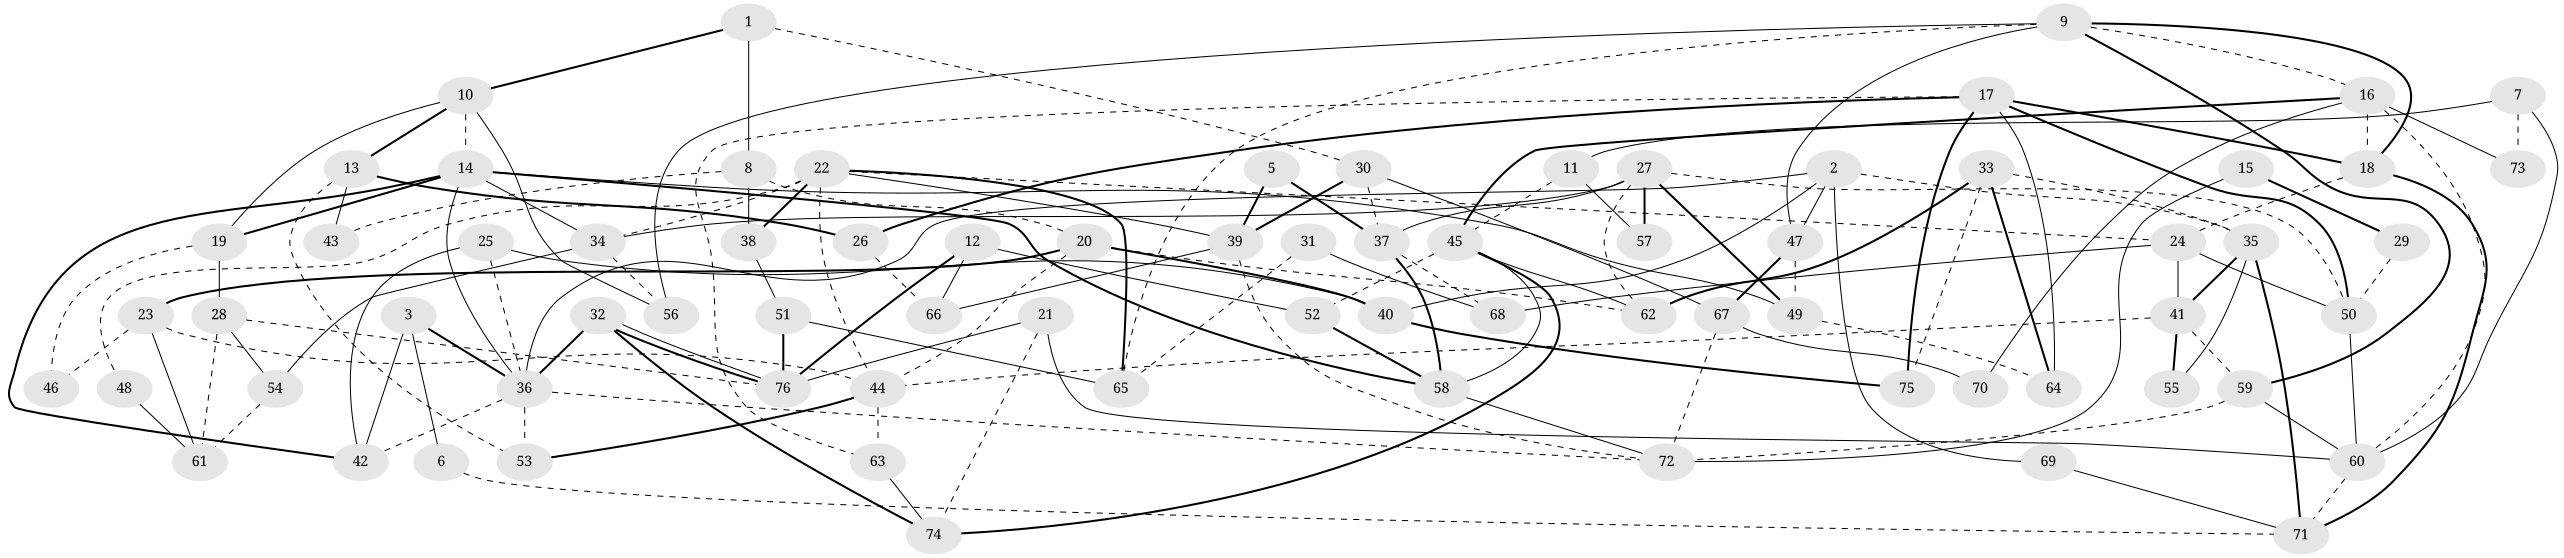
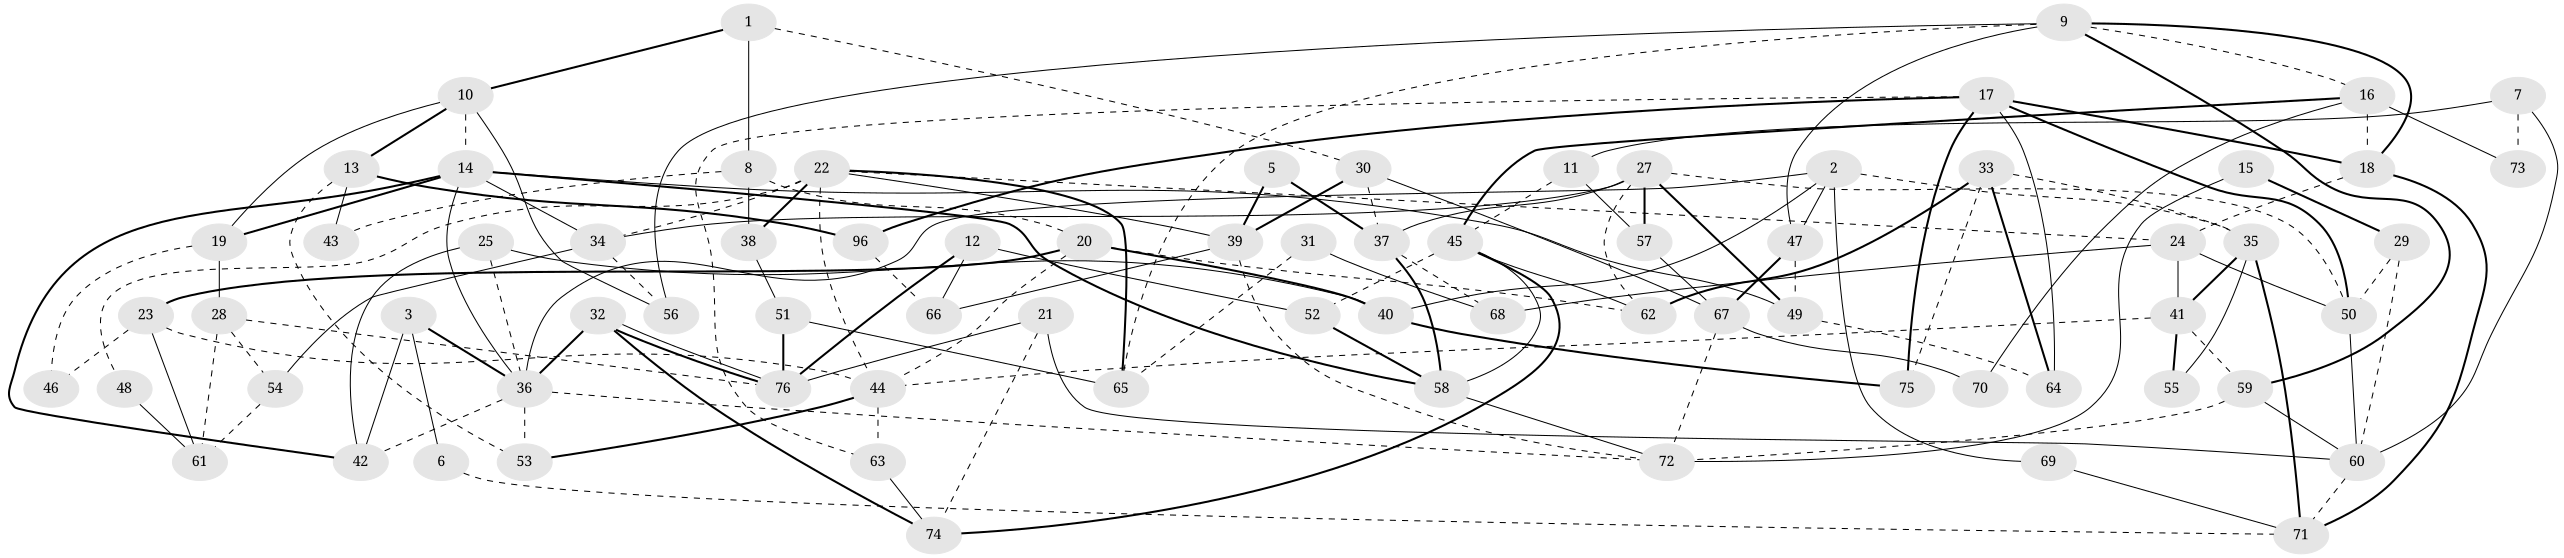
(2458, 195) -> (2382, 353)
(861, 242) -> (861, 242)
none -> (1683, 279)
(249, 354) -> (249, 354)
